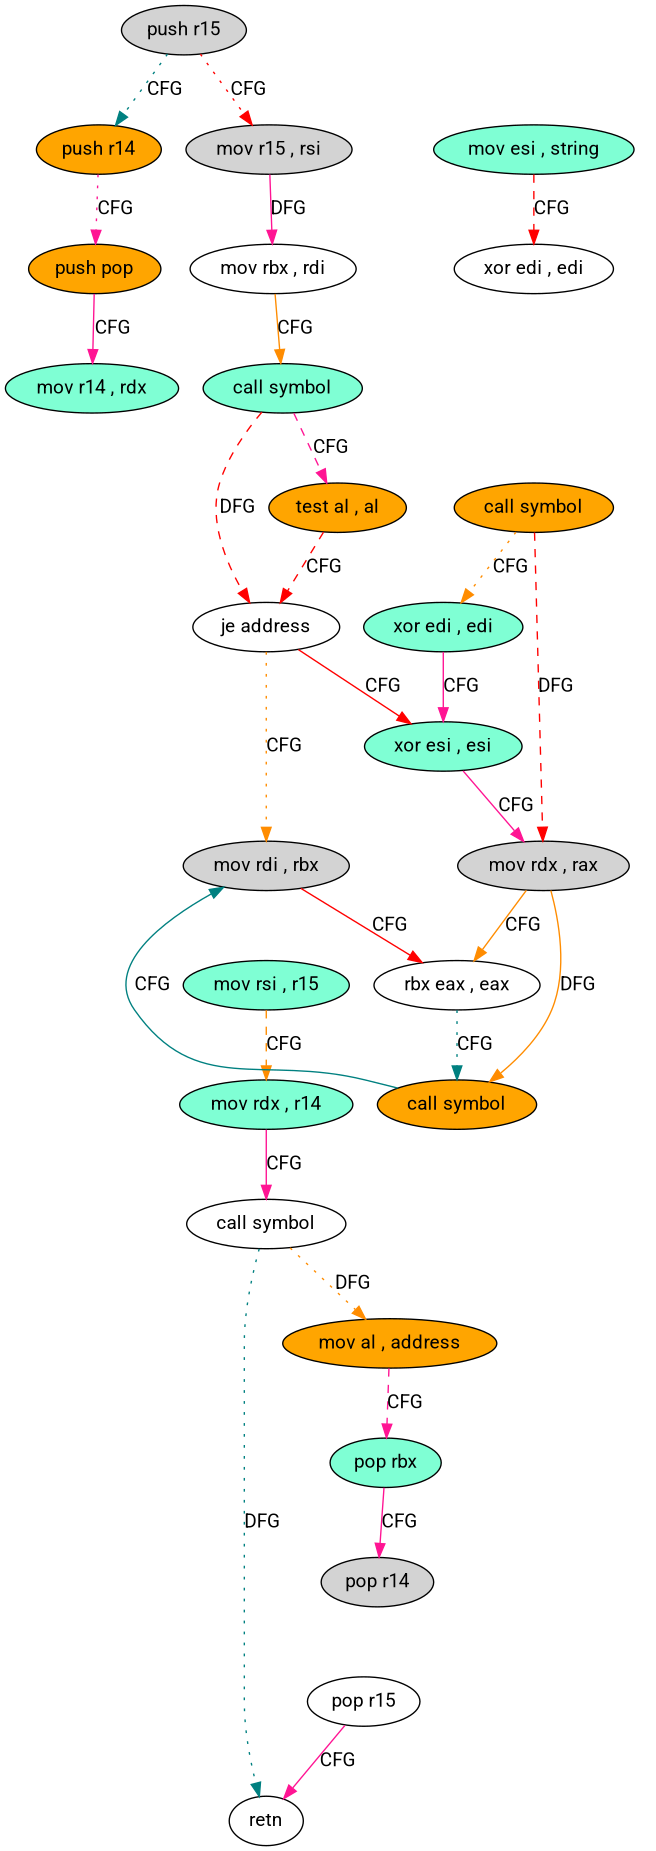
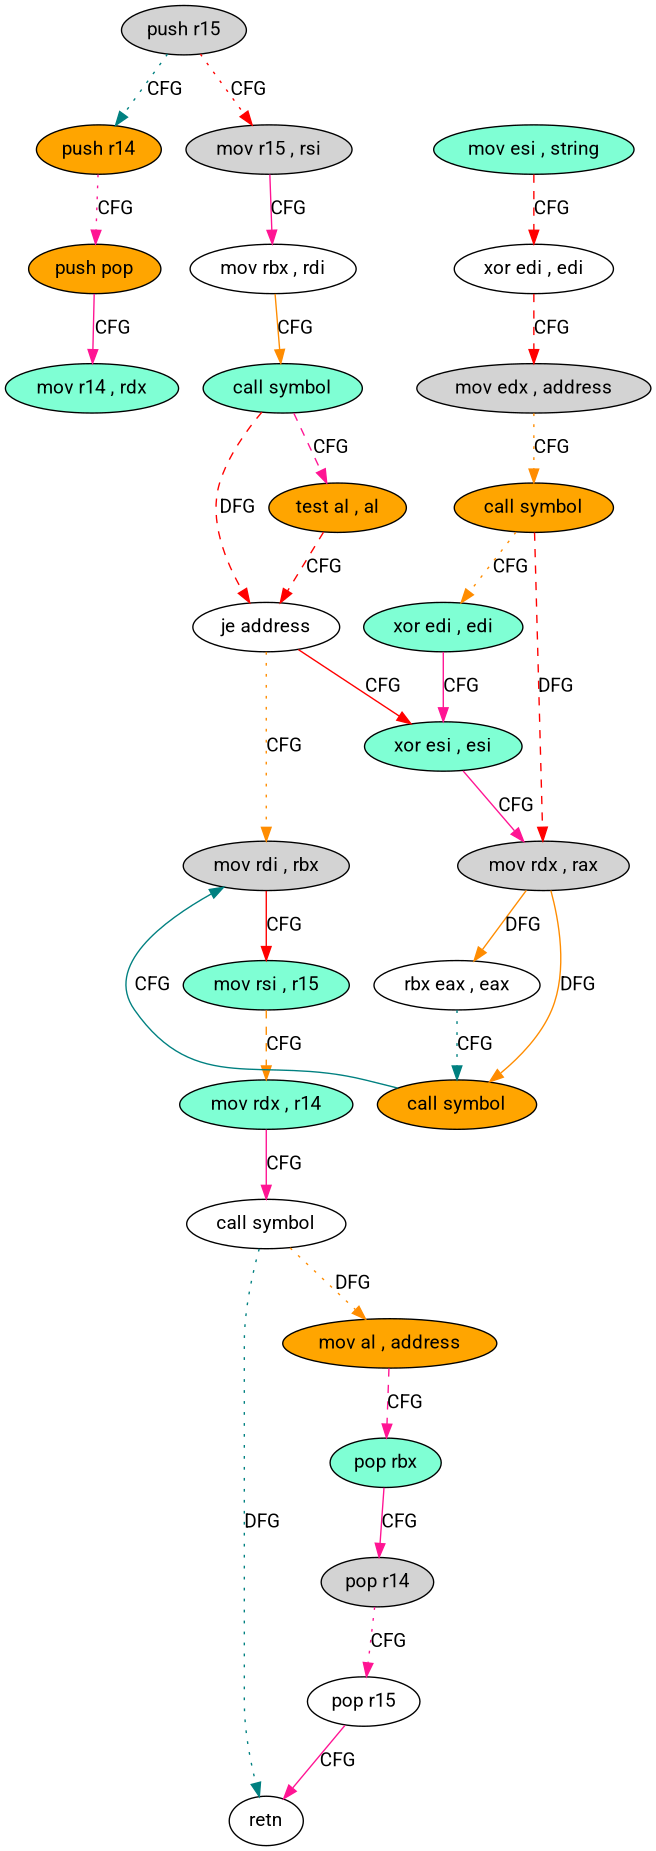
(289, 209) -> (289, 209)
none -> (534, 388)
(355, 922) -> (266, 919)
(524, 926) -> (524, 926)
none -> (371, 1635)
